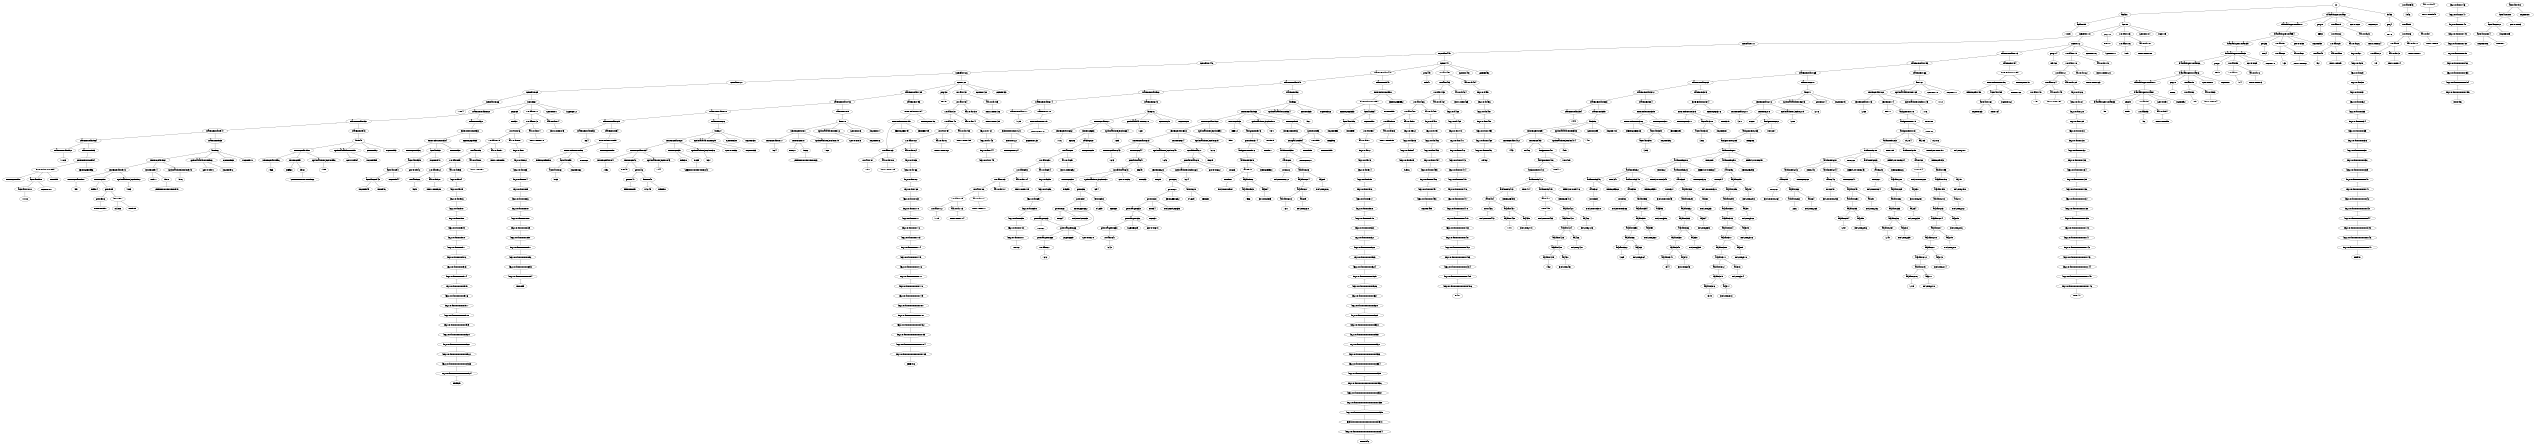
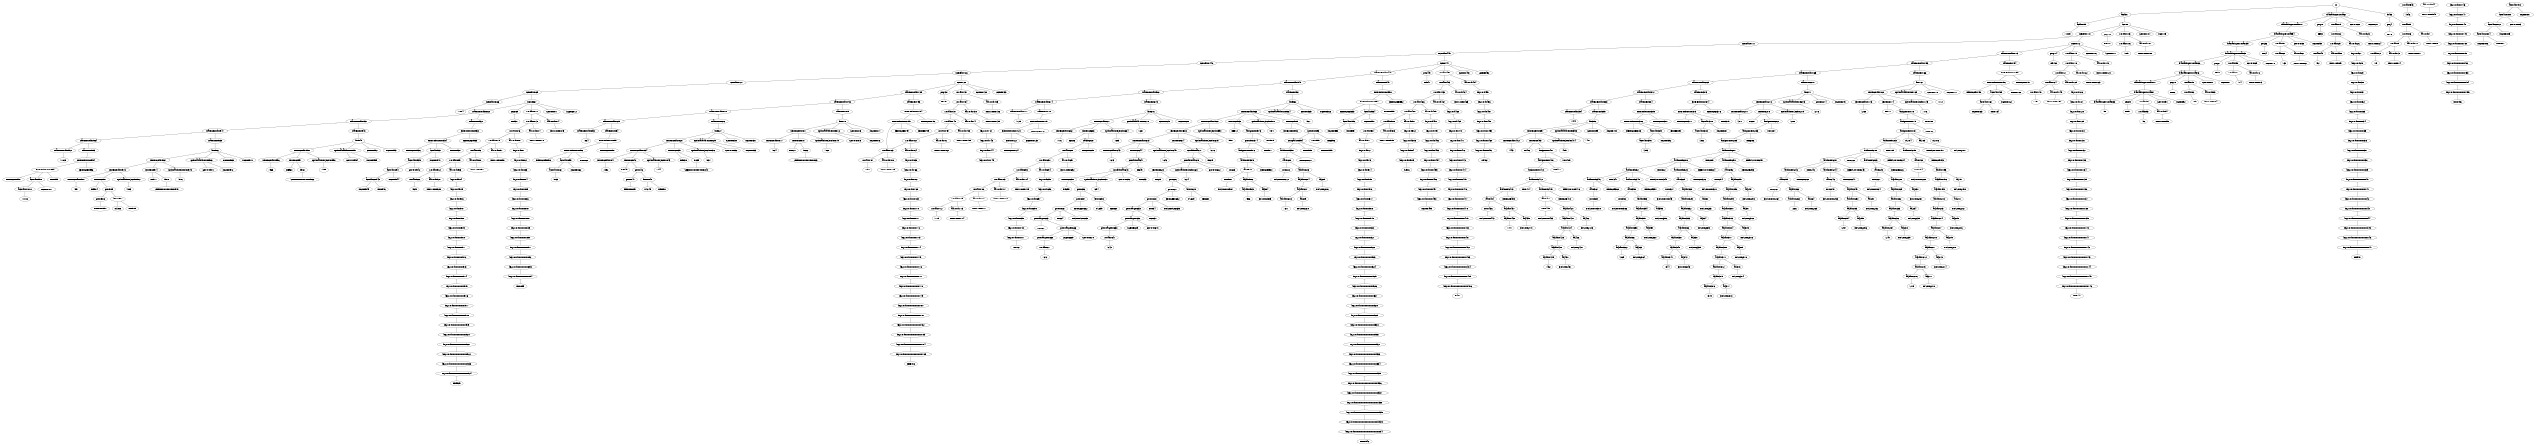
none -> (1001, 199)
(1090, 214) -> (1051, 213)
(1365, 422) -> (1365, 422)
